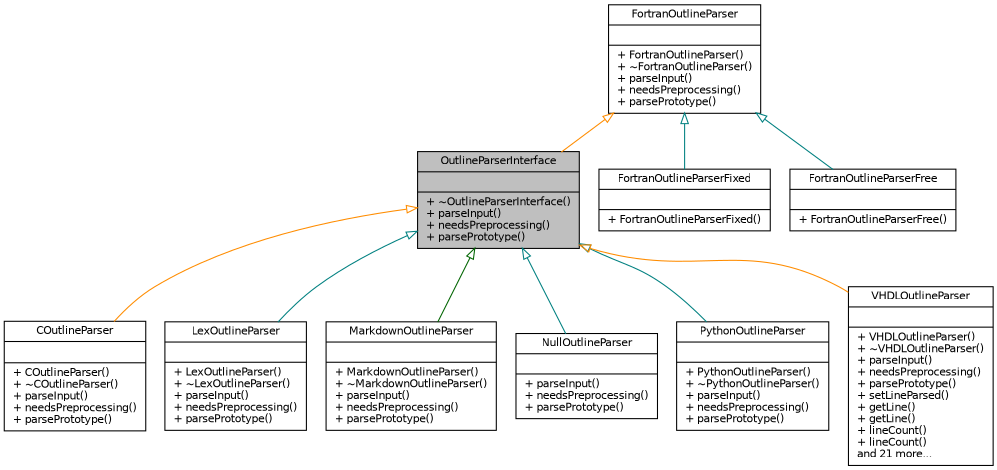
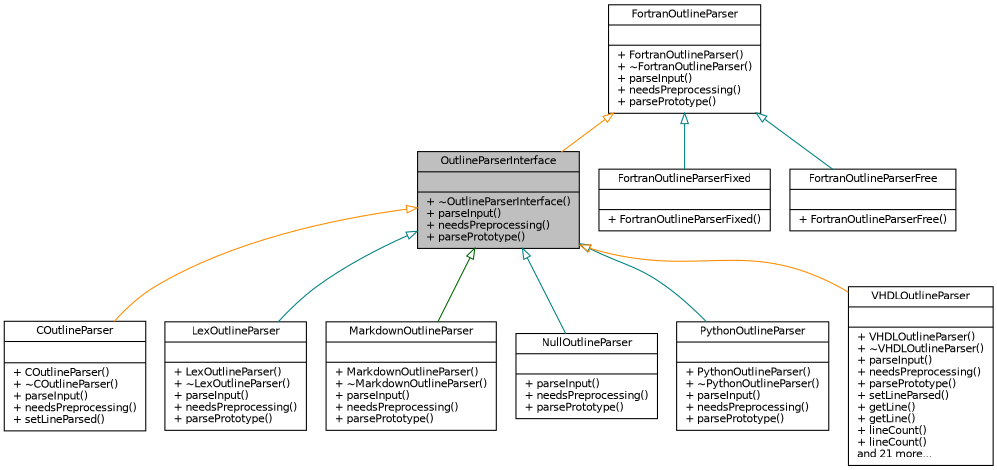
(63, 420) -> (59, 420)
